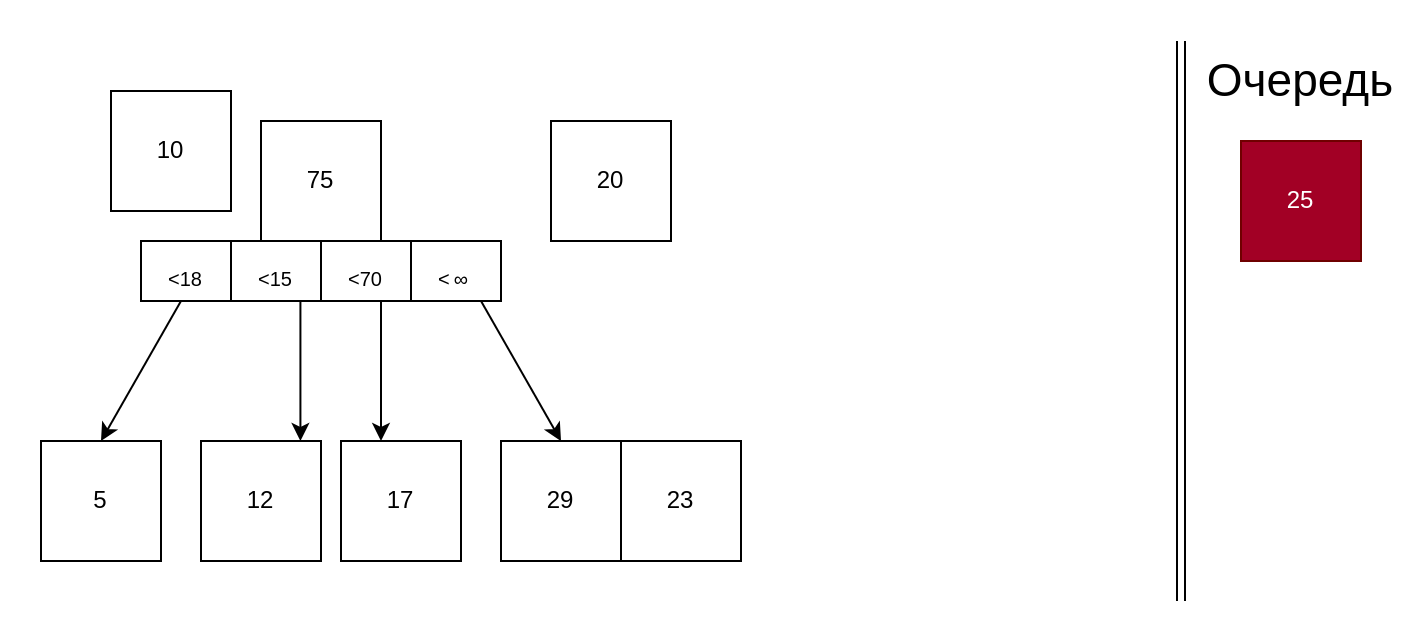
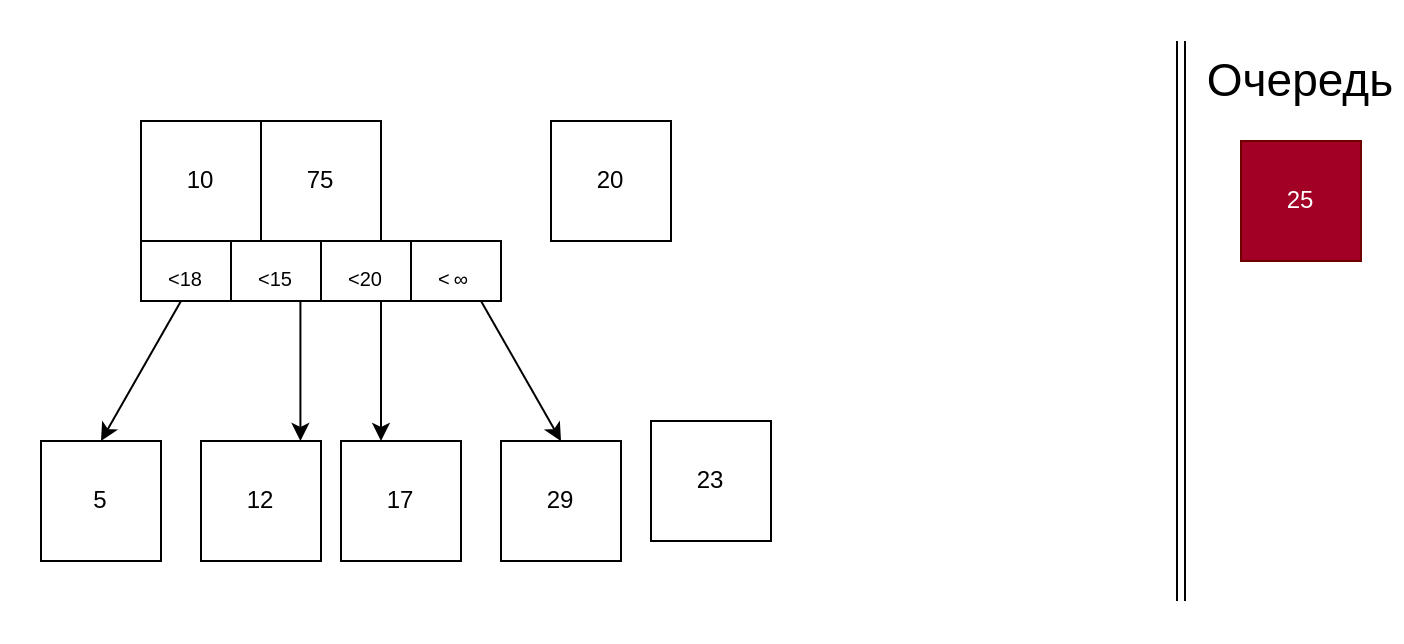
(171, 151) -> (201, 181)
(366, 271) -> (366, 271)
(681, 501) -> (711, 481)
